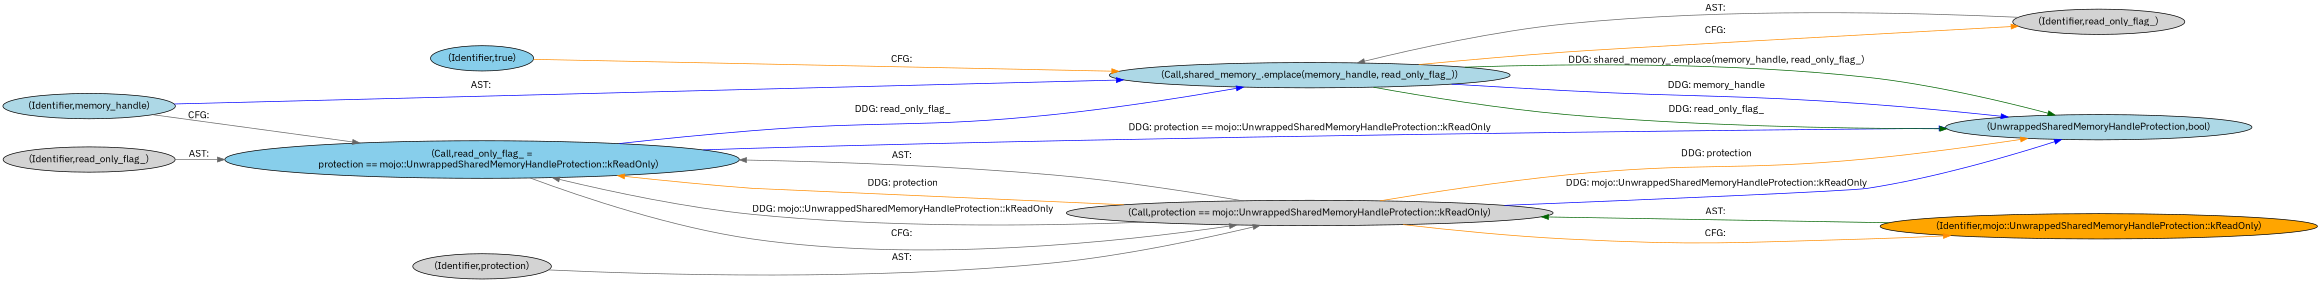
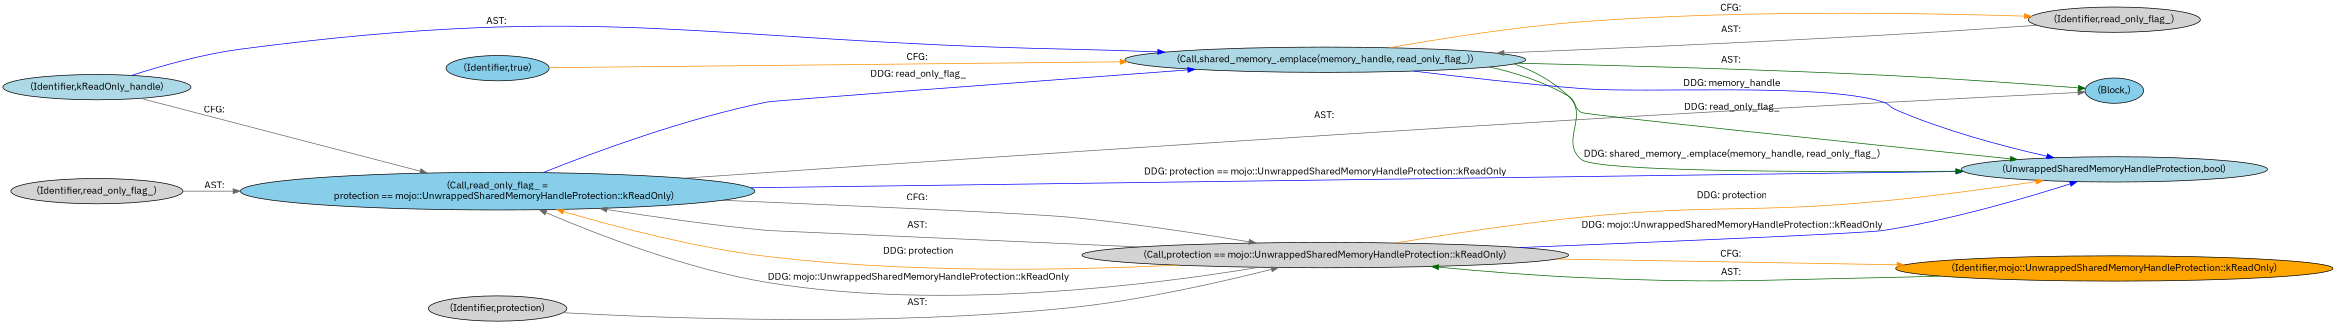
none -> (2114, 91)
(89, 106) -> (97, 87)
